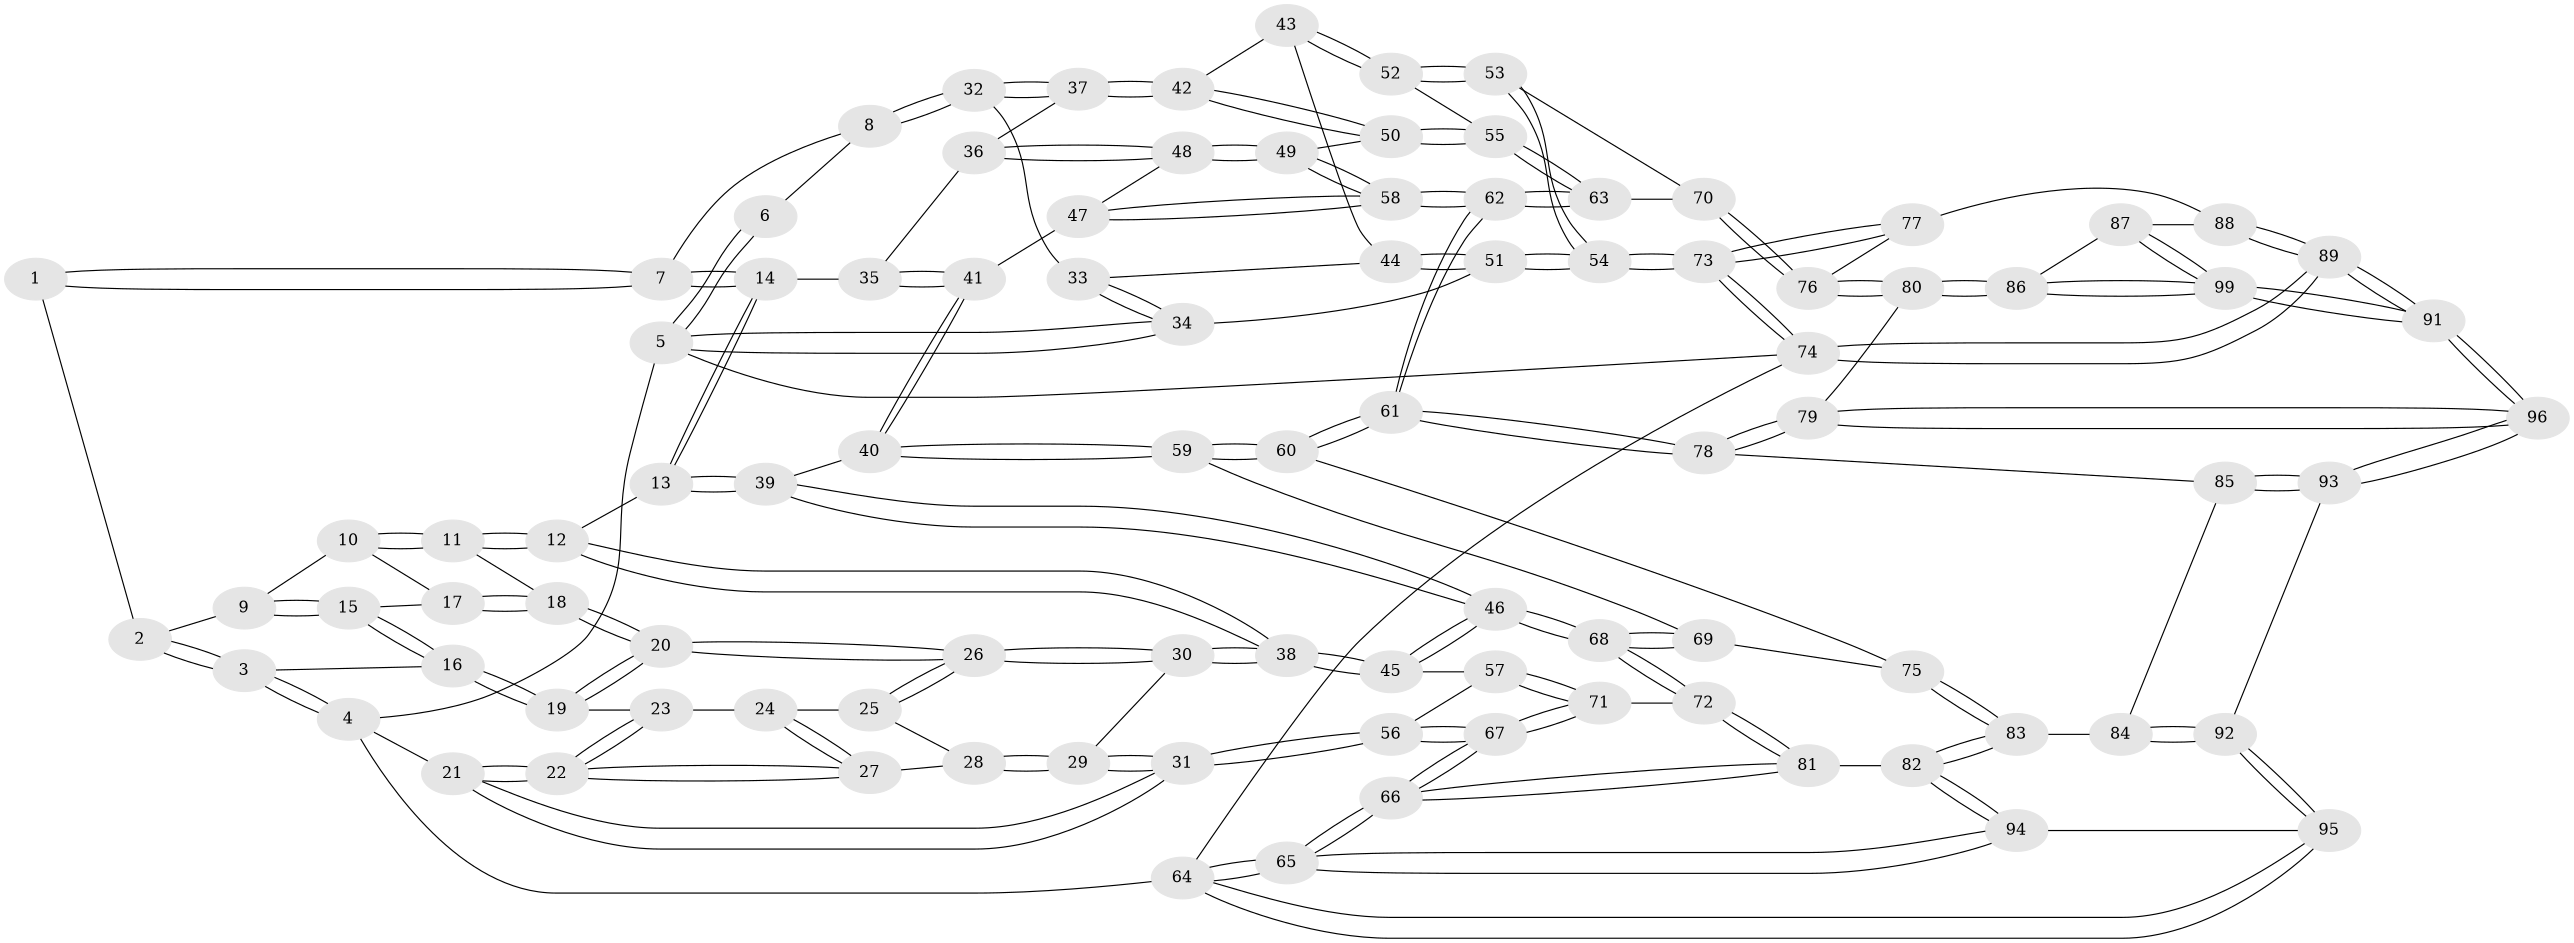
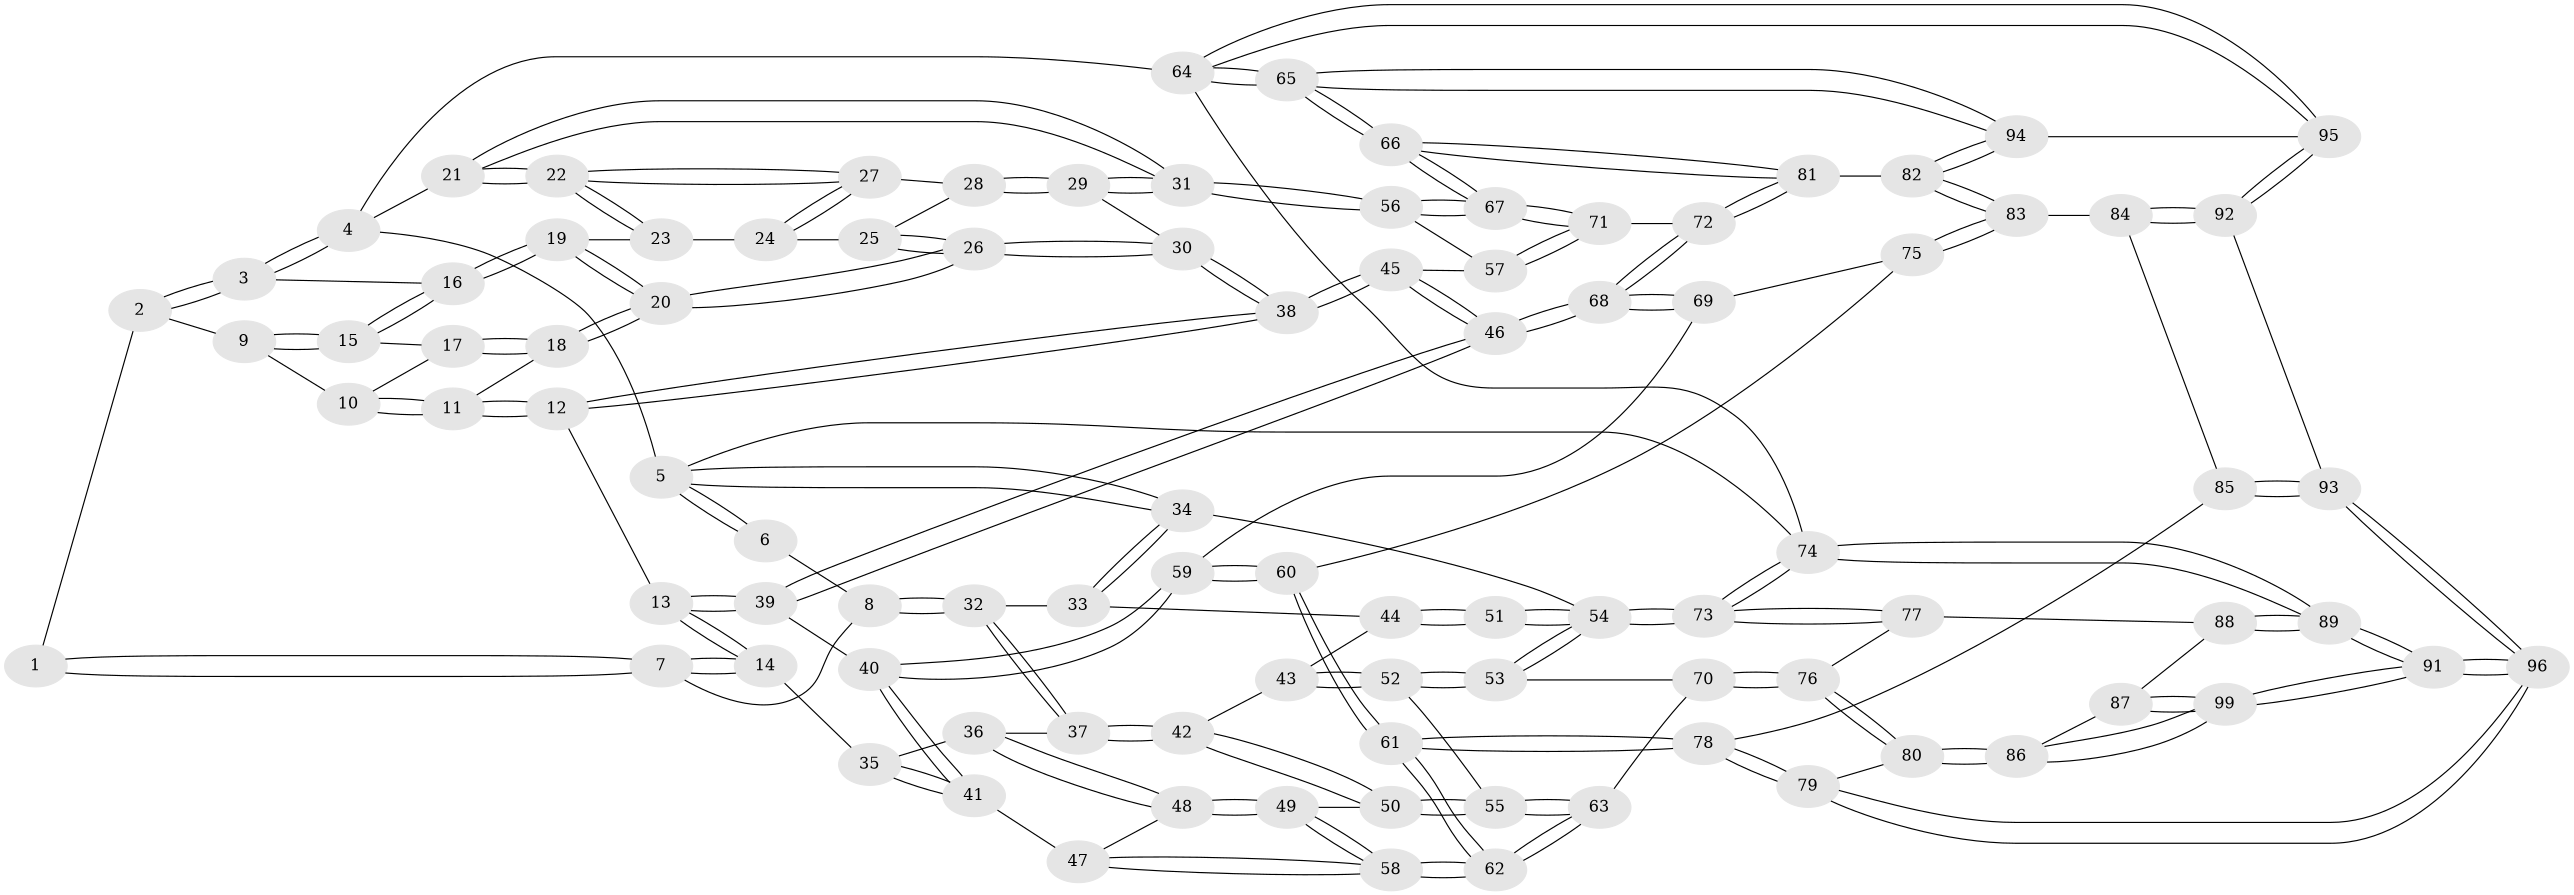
(1345, 309) -> (1405, 553)
